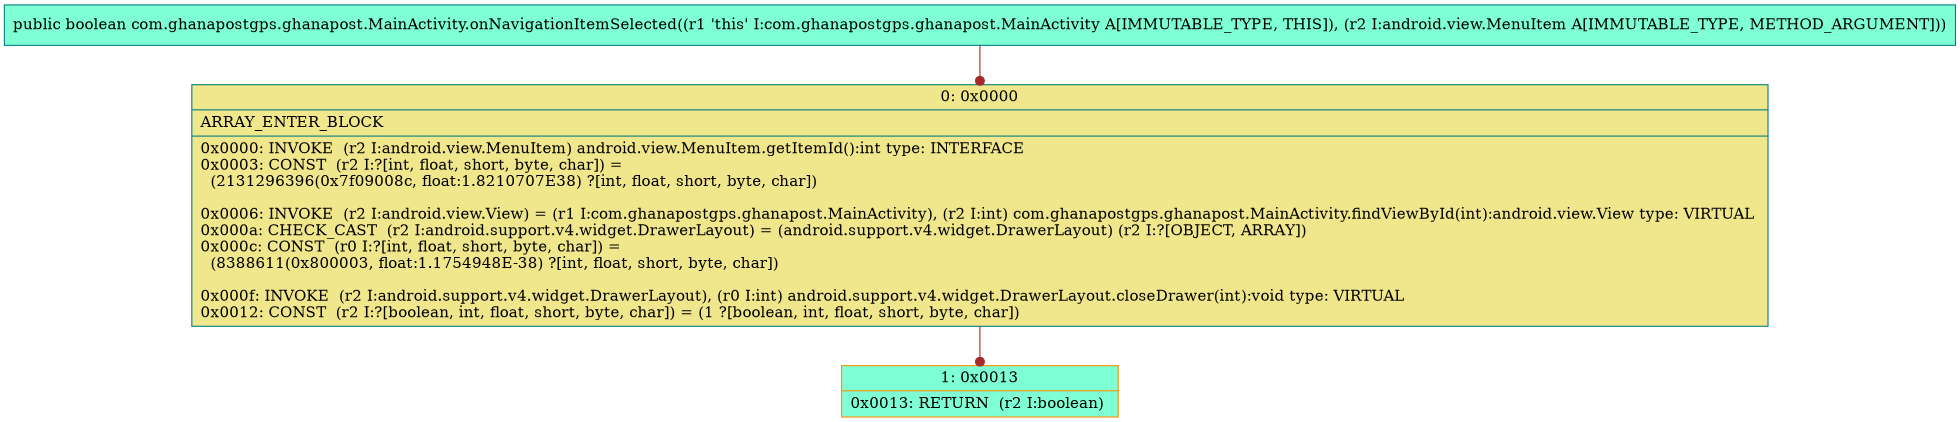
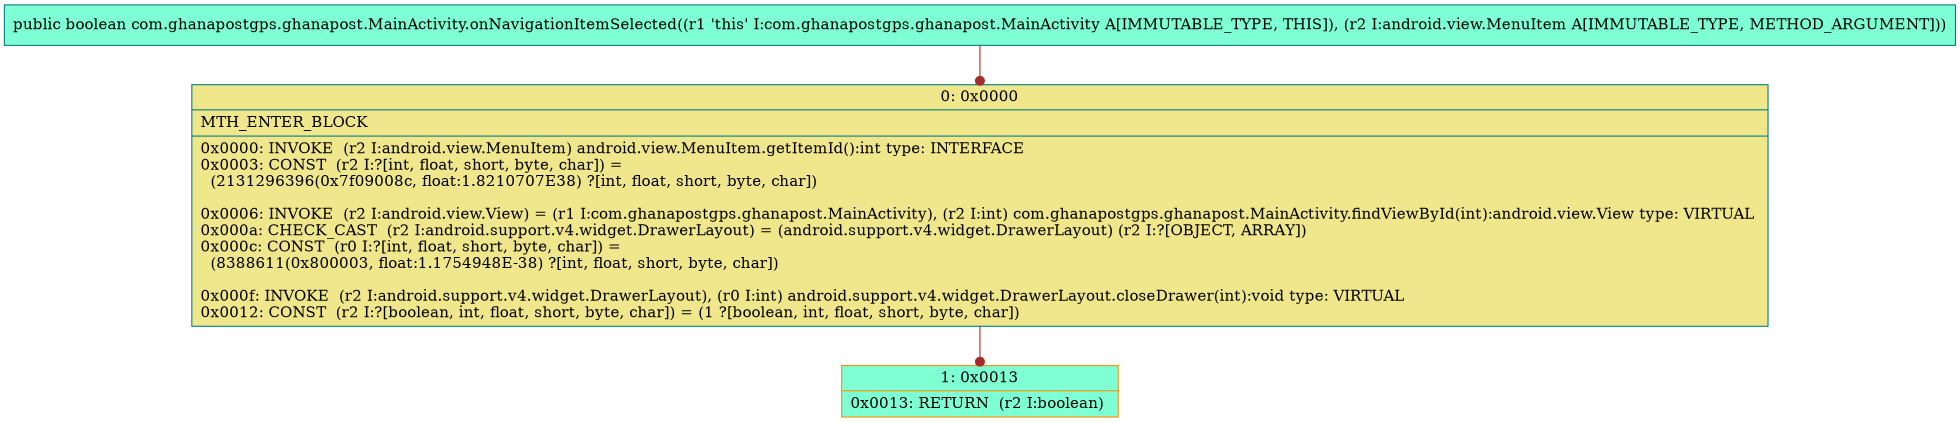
(292, 122) -> (285, 122)
